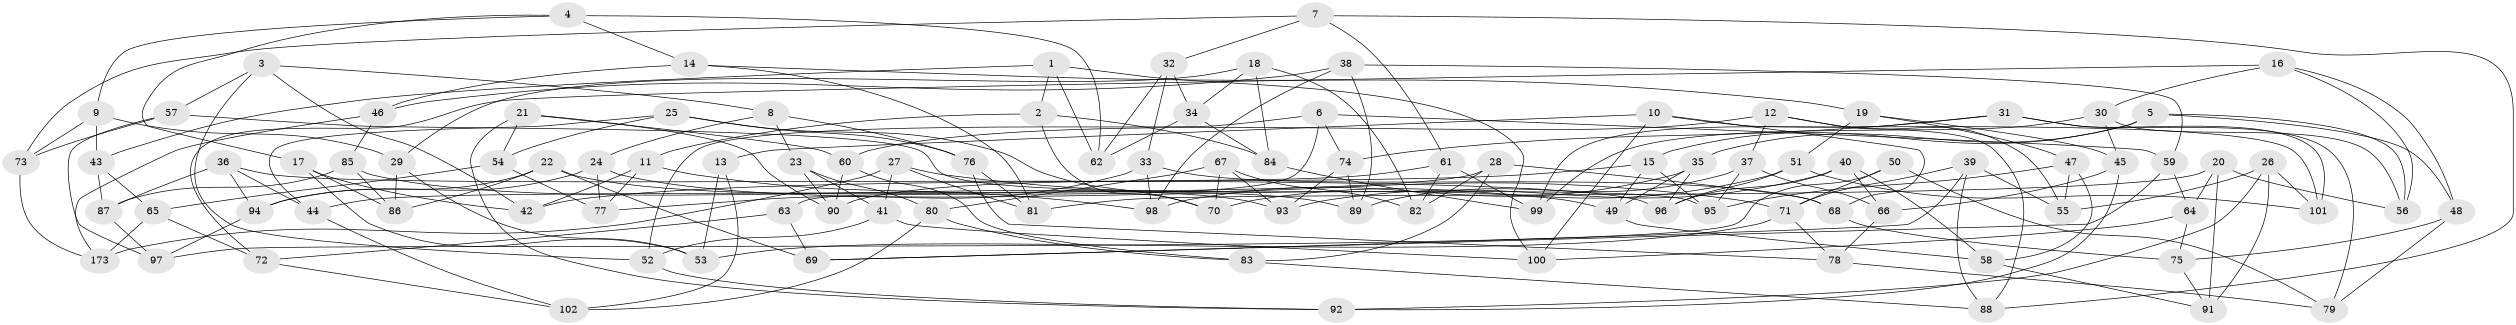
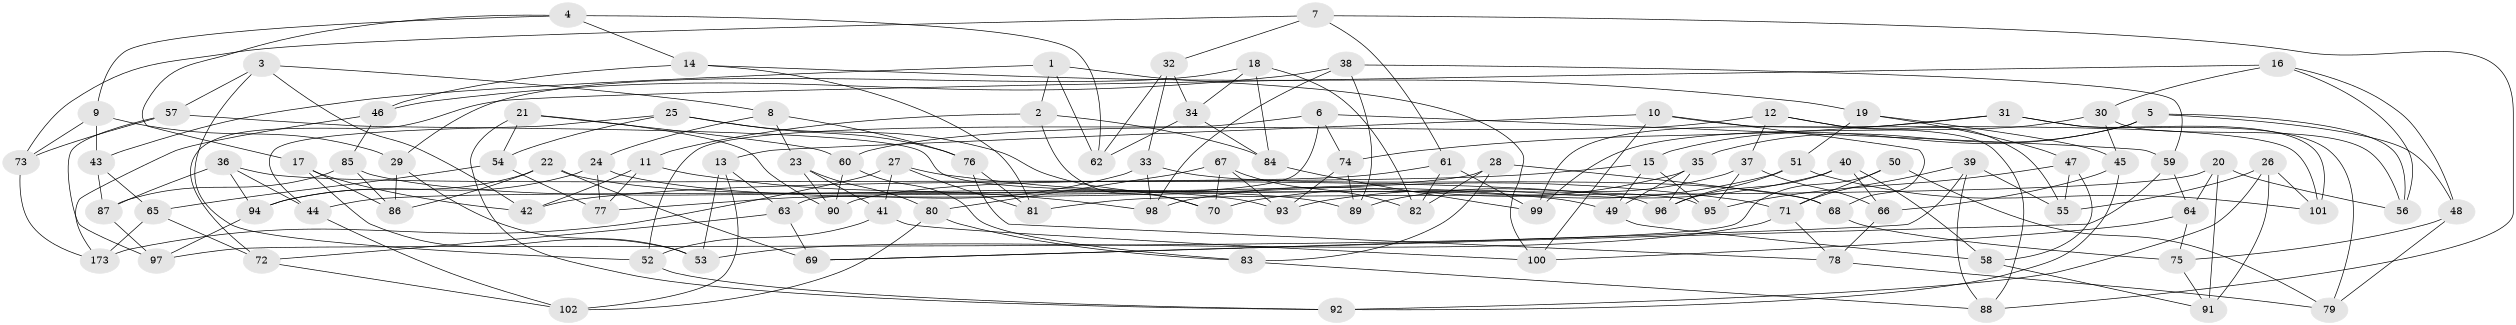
none -> (753, 187)
